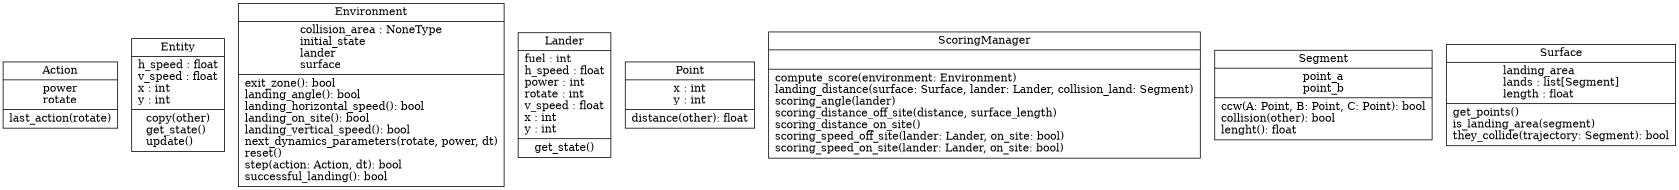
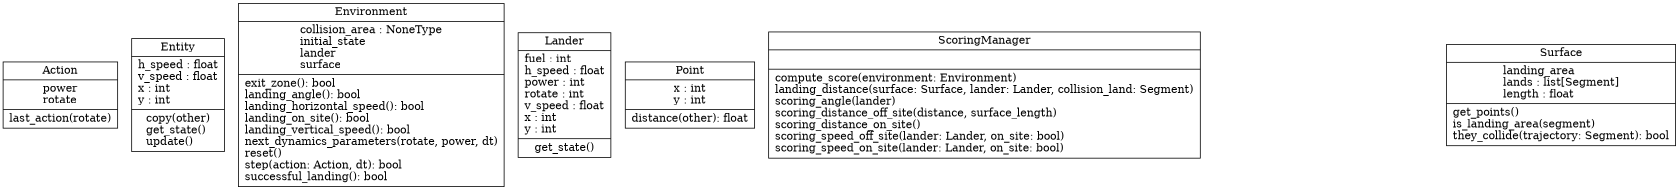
(1323, 95) -> none
